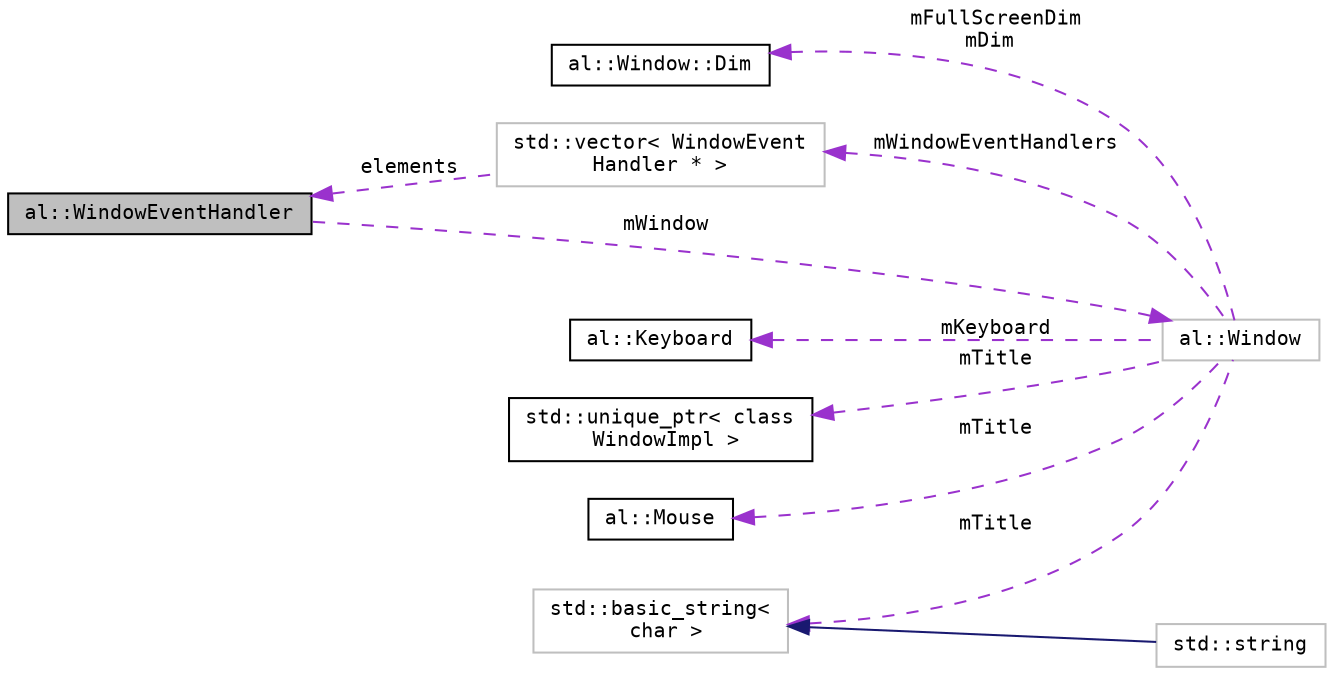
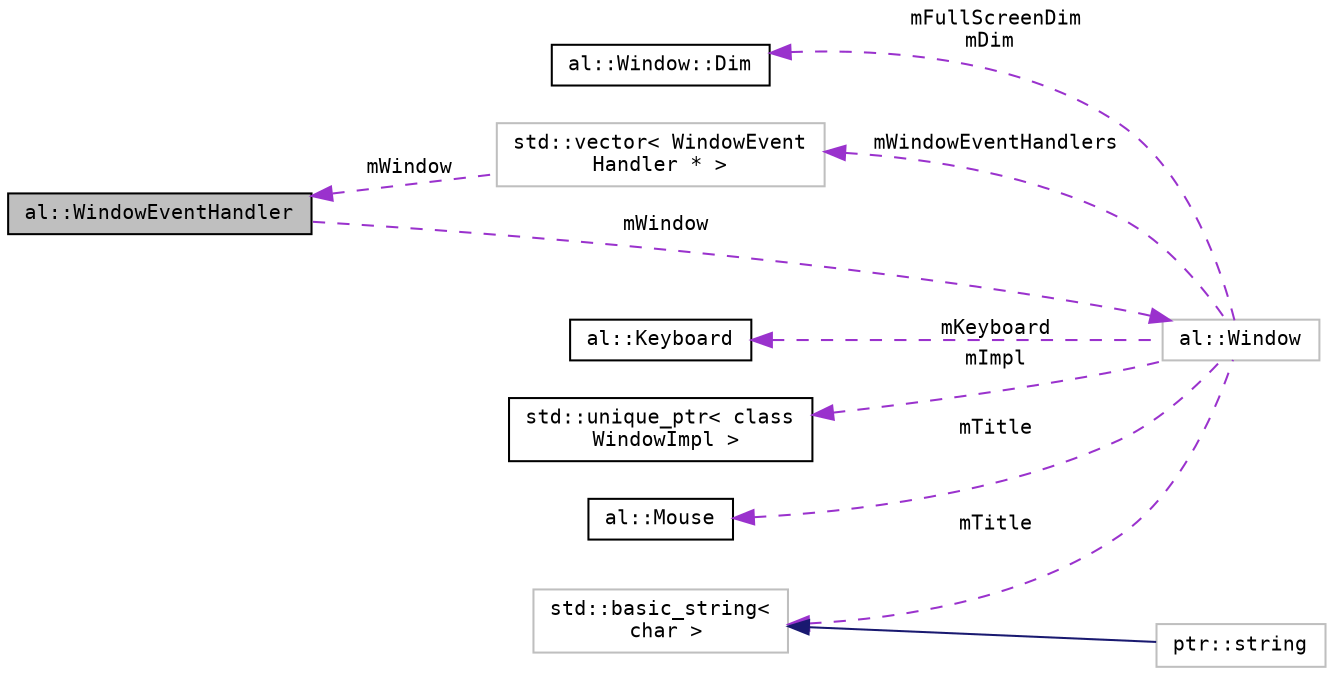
(404, 168) -> (404, 168)
(991, 359) -> (991, 359)
(1241, 645) -> (1241, 645)
